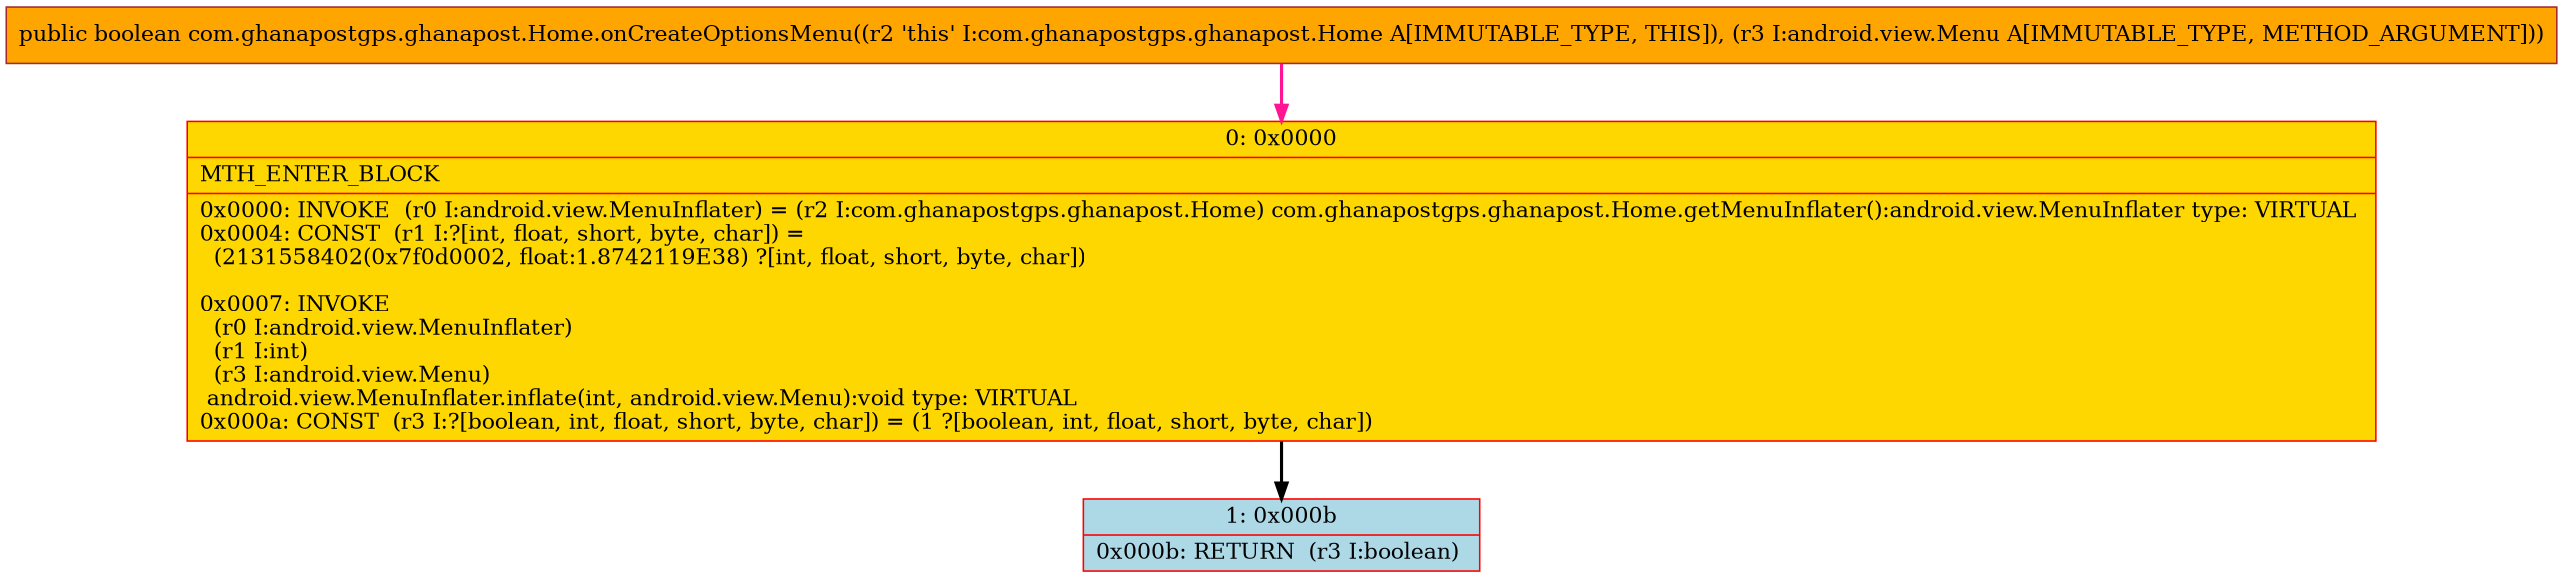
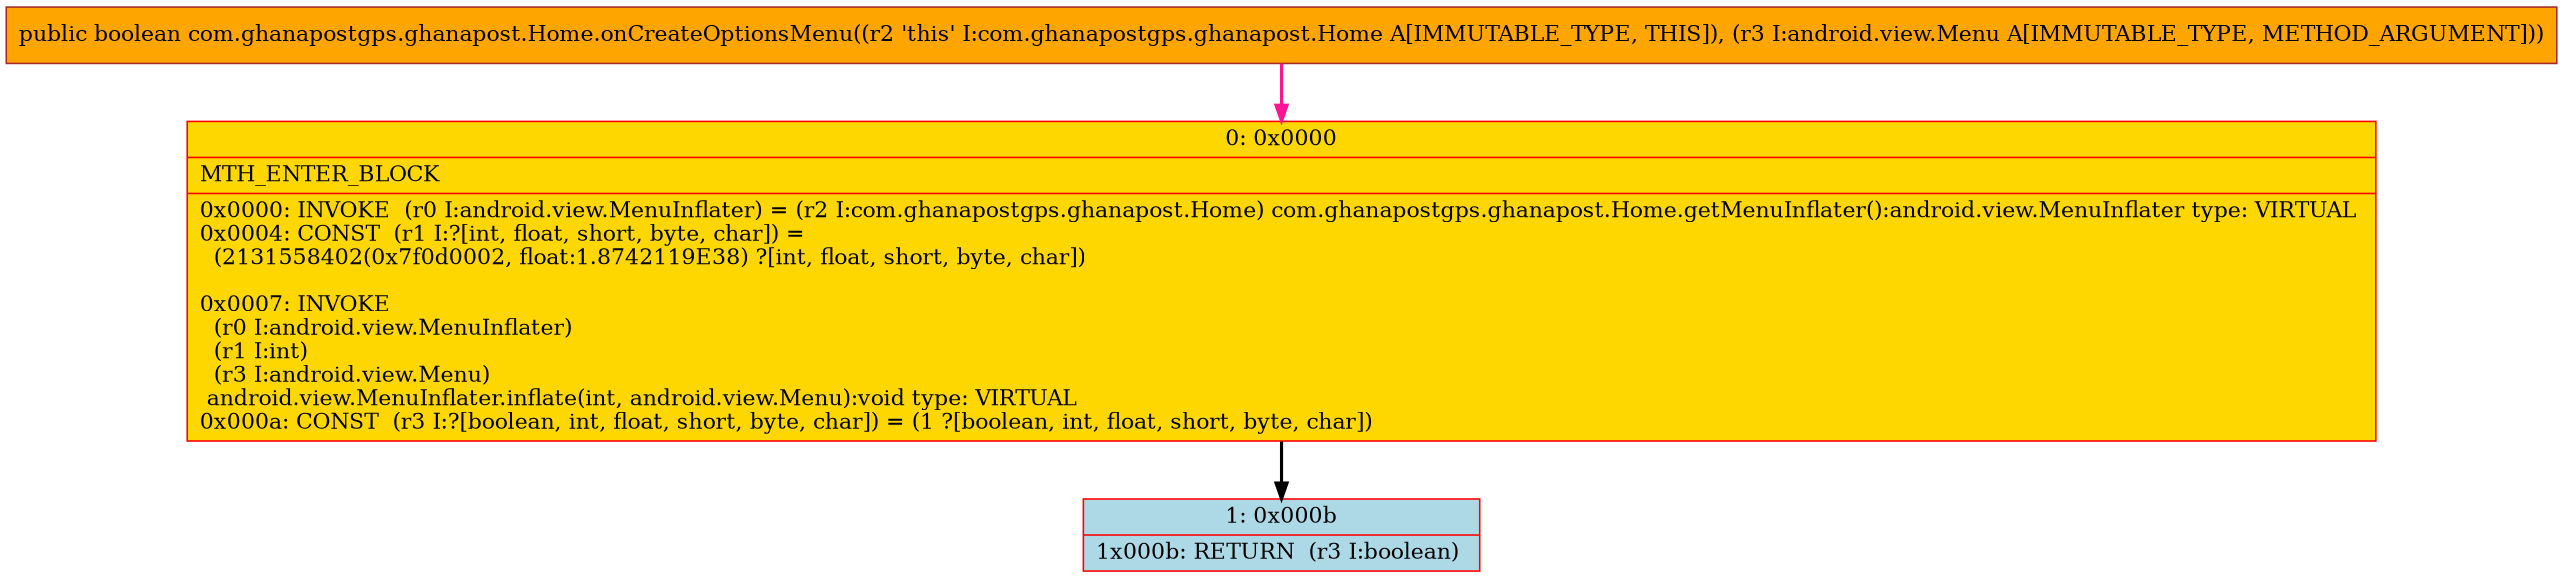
(1282, 552) -> (1282, 552)
